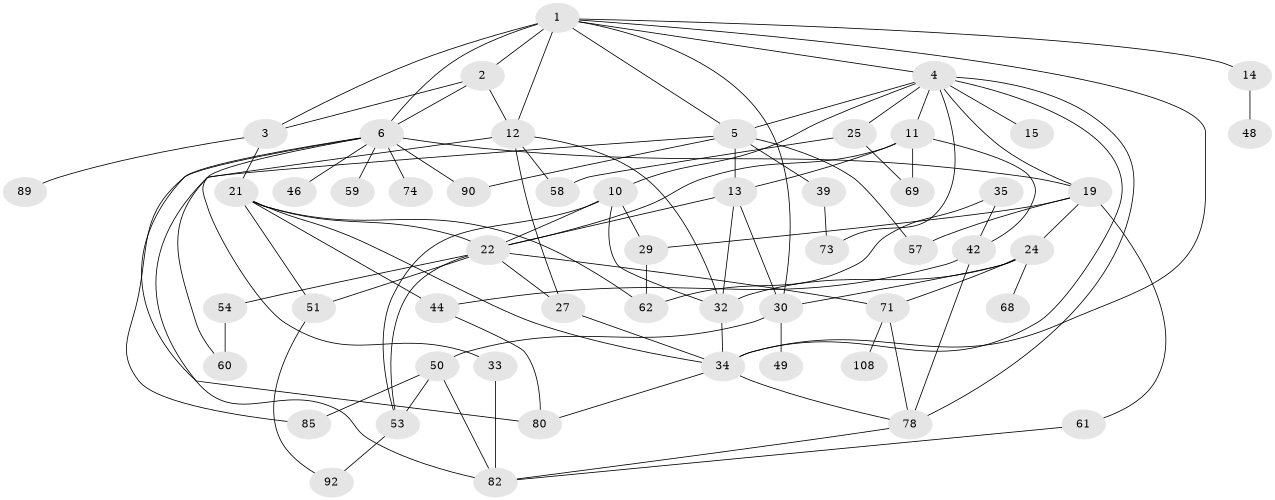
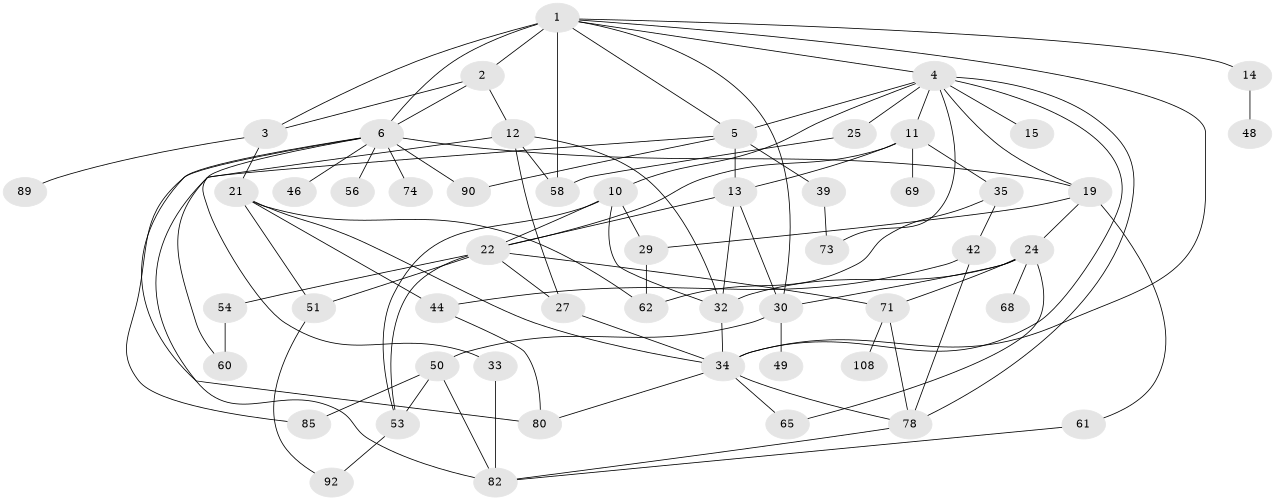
(535, 76) -> (558, 105)
(889, 168) -> none
(1022, 170) -> (950, 158)
(353, 192) -> (353, 192)
(400, 225) -> none
(916, 250) -> none
none -> (788, 424)
